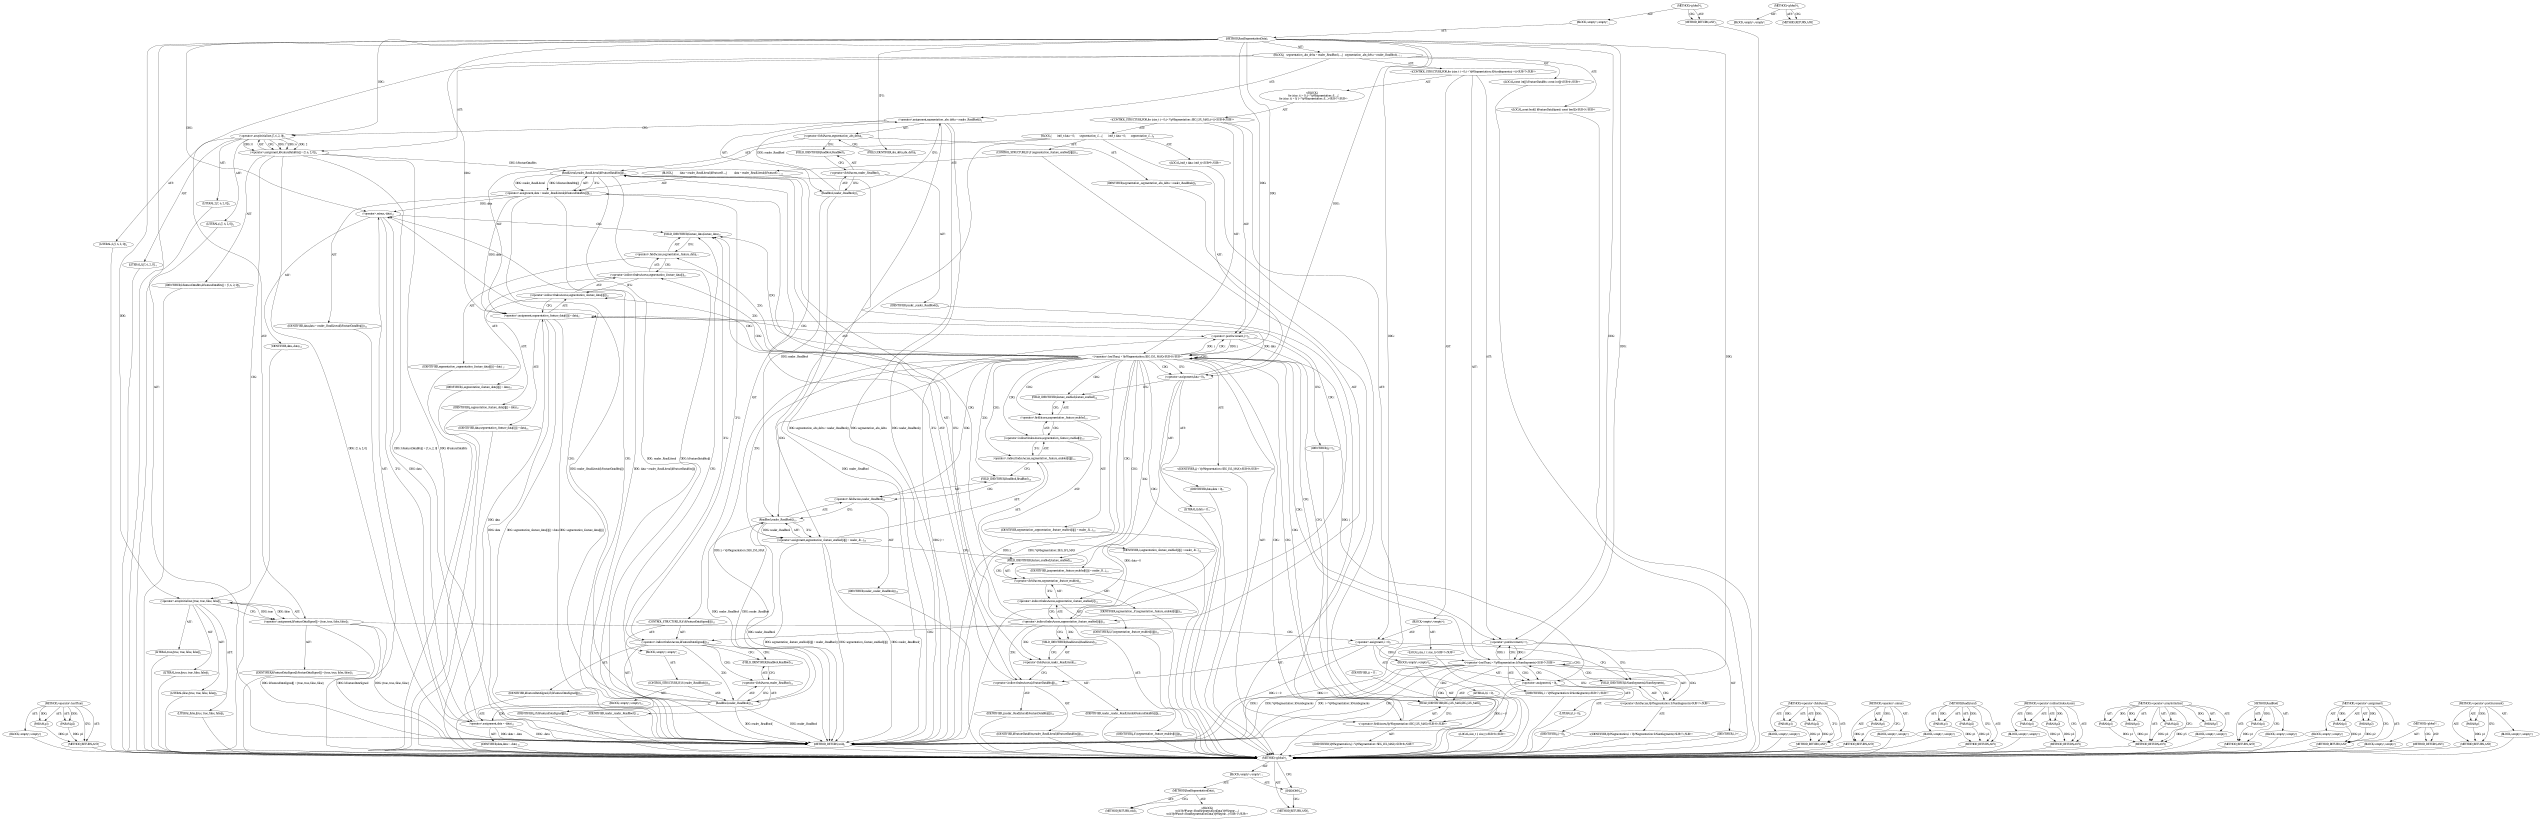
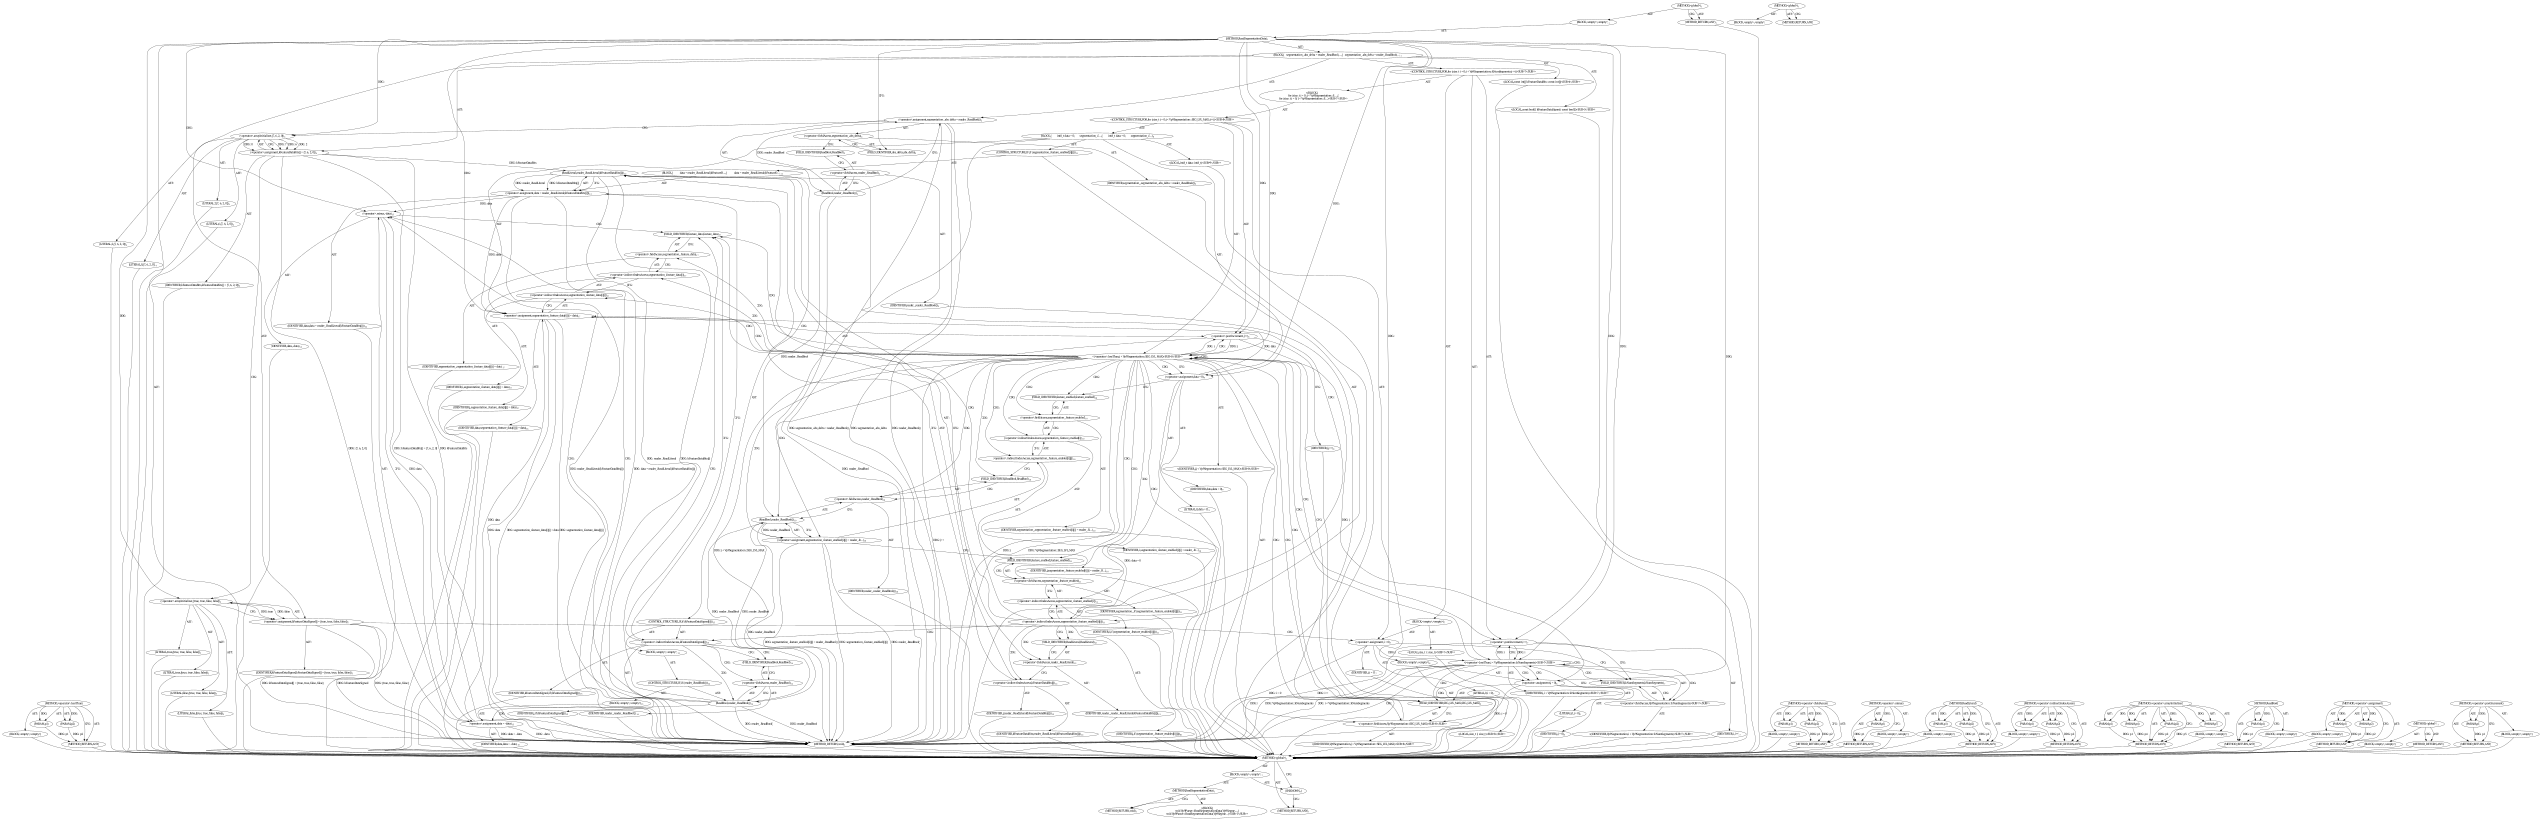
(715, 159) -> (862, 144)
(1220, 668) -> (1362, 656)
